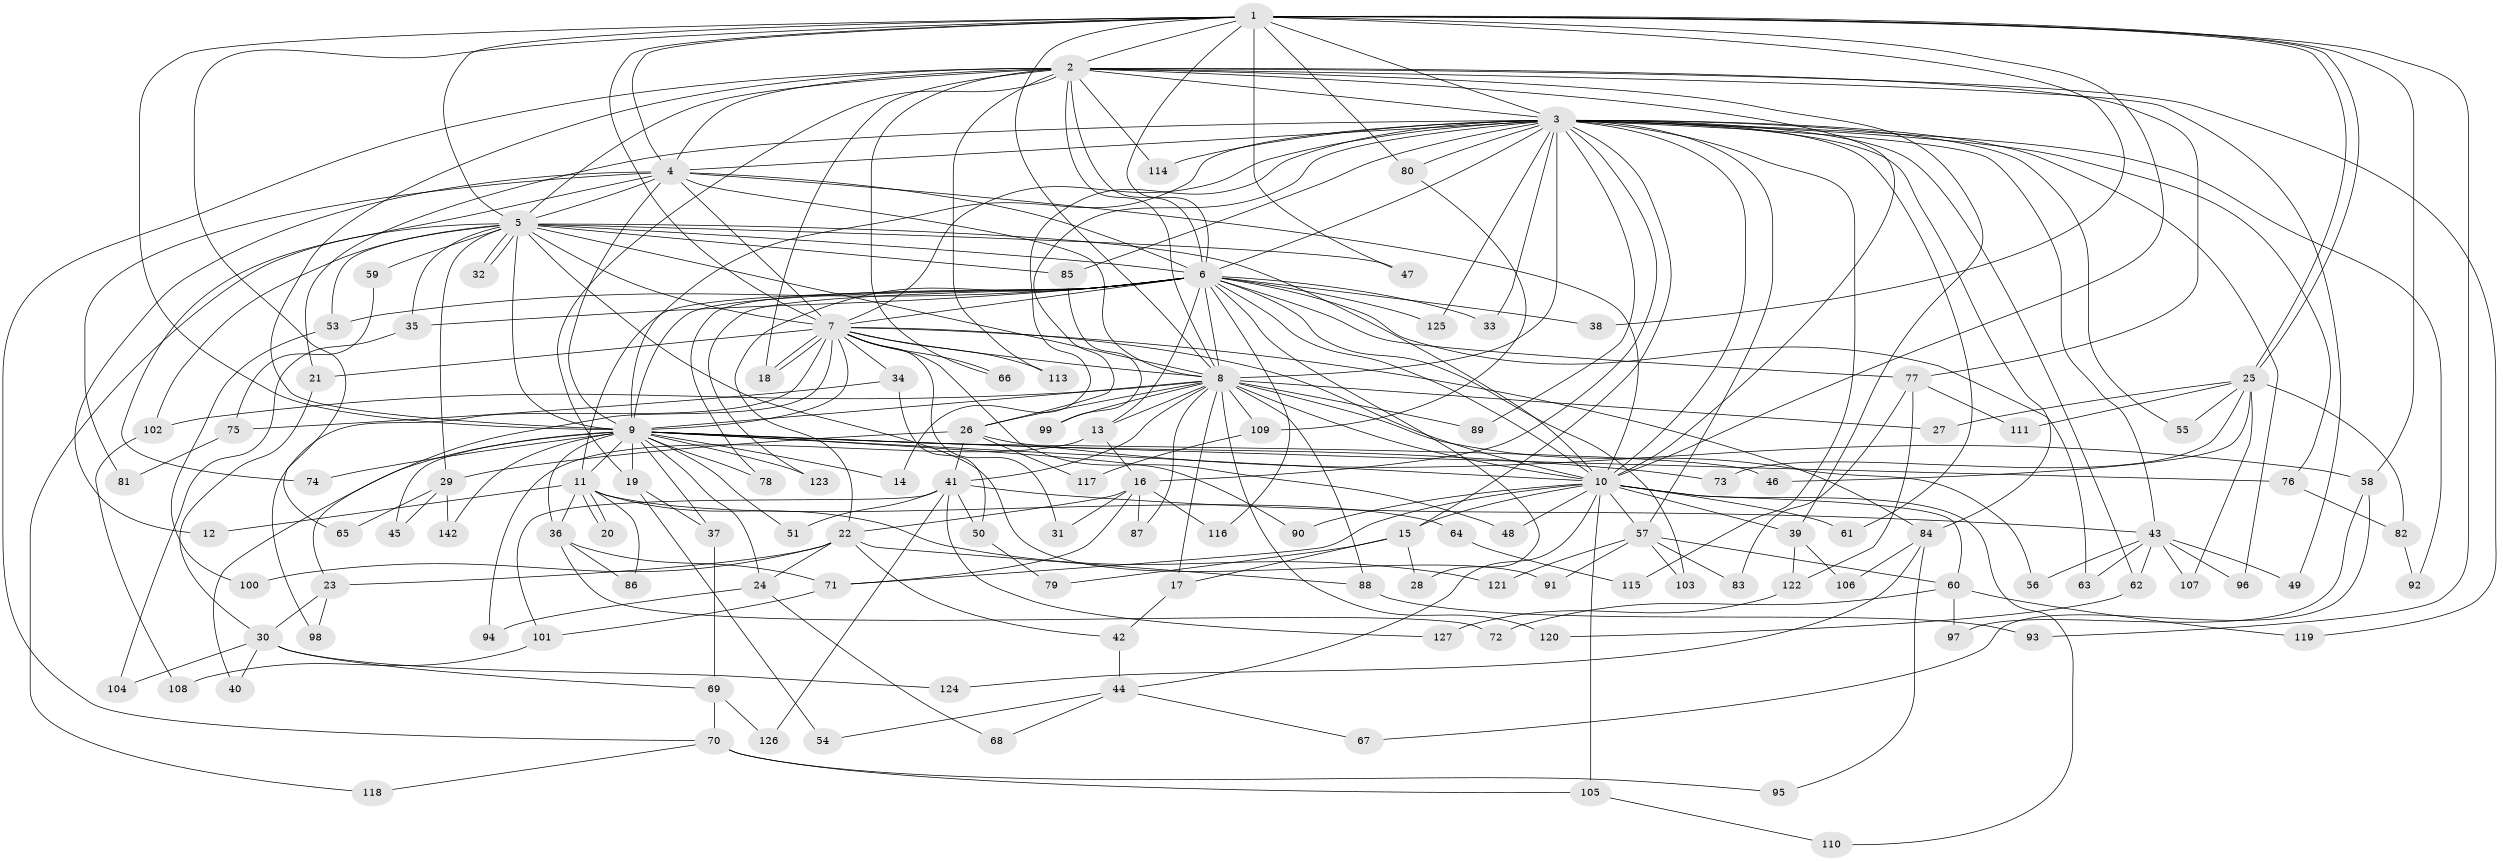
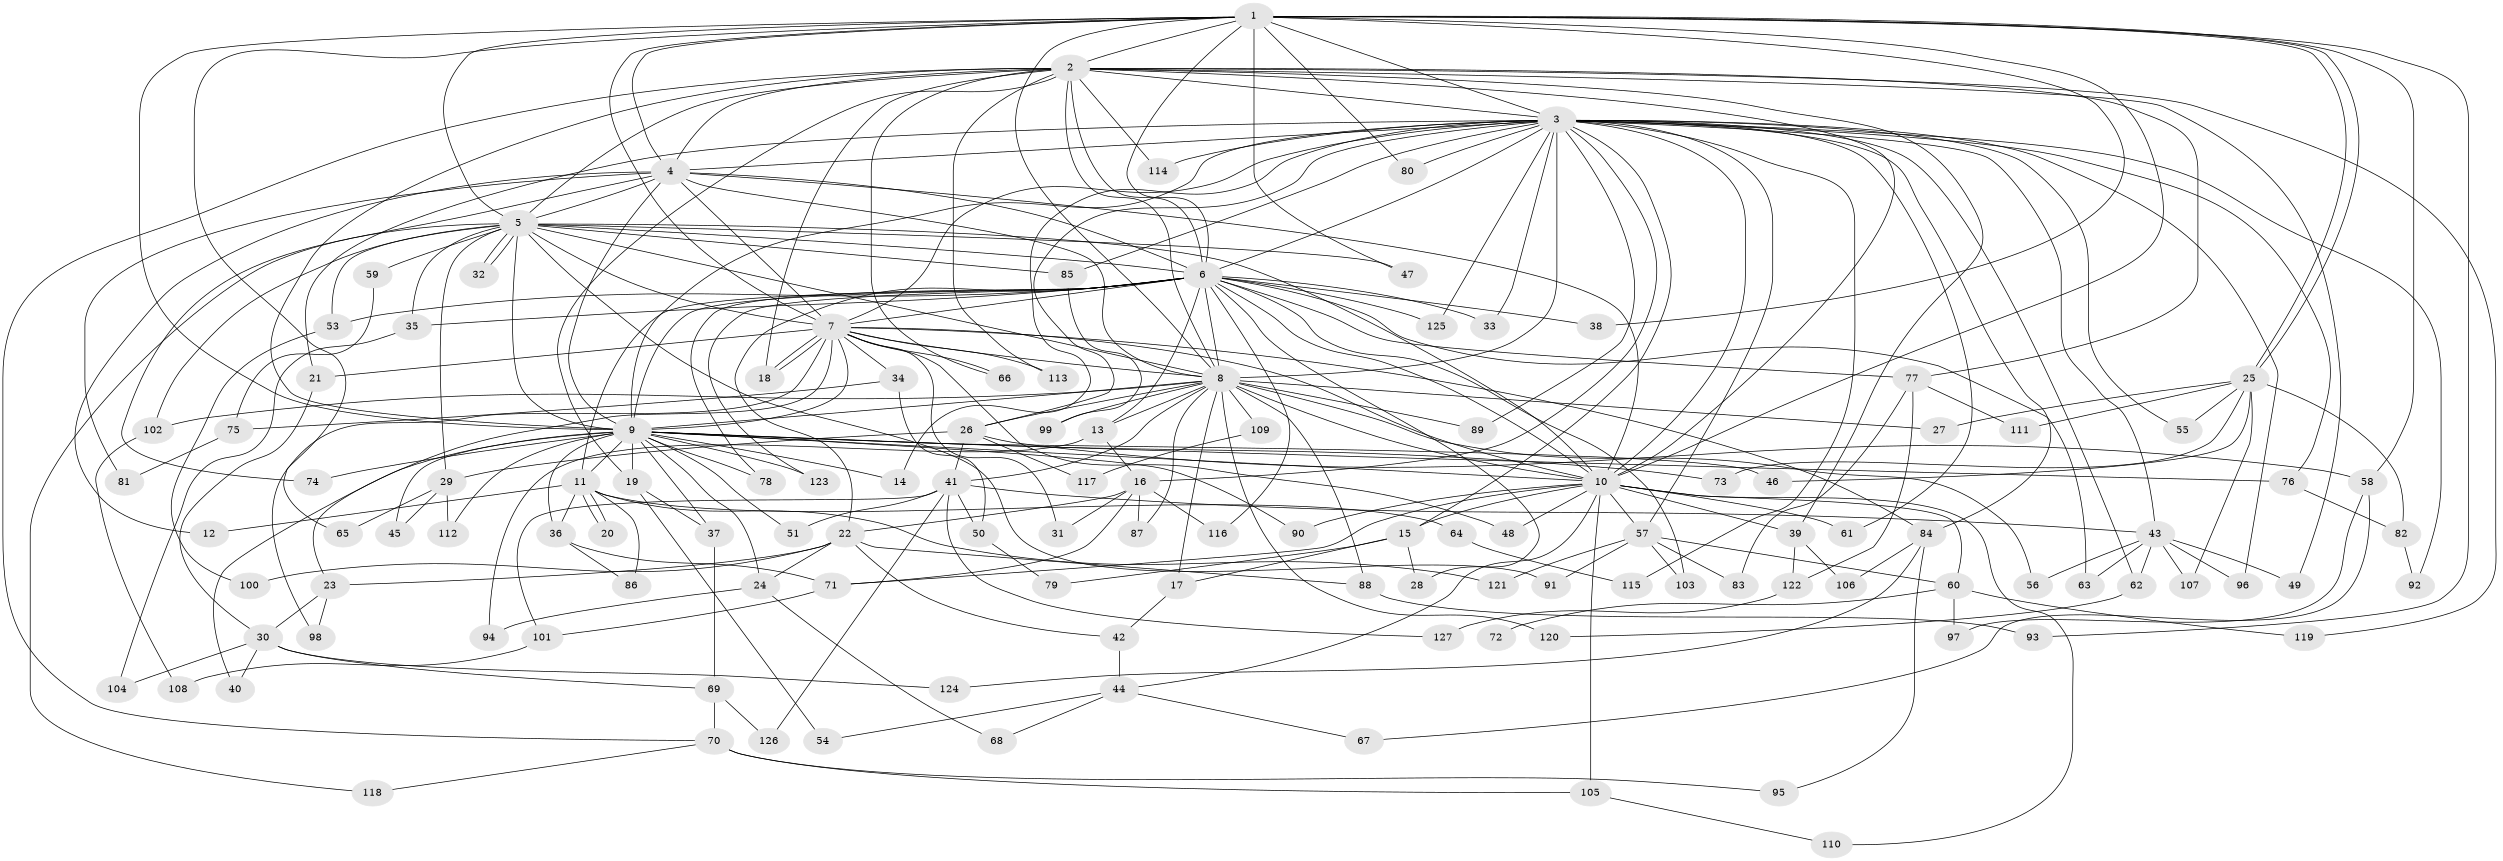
(1488, 369) -> none
(448, 534) -> (448, 534)
(1033, 620) -> none
